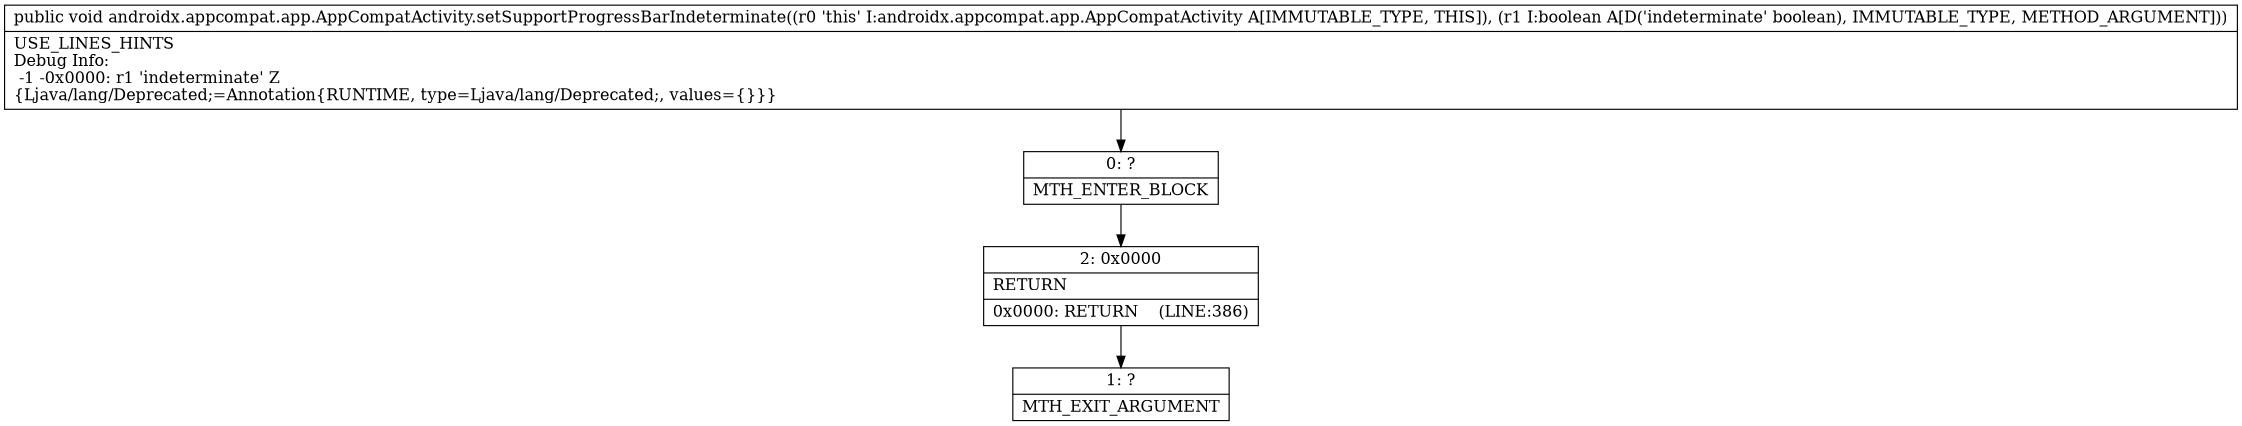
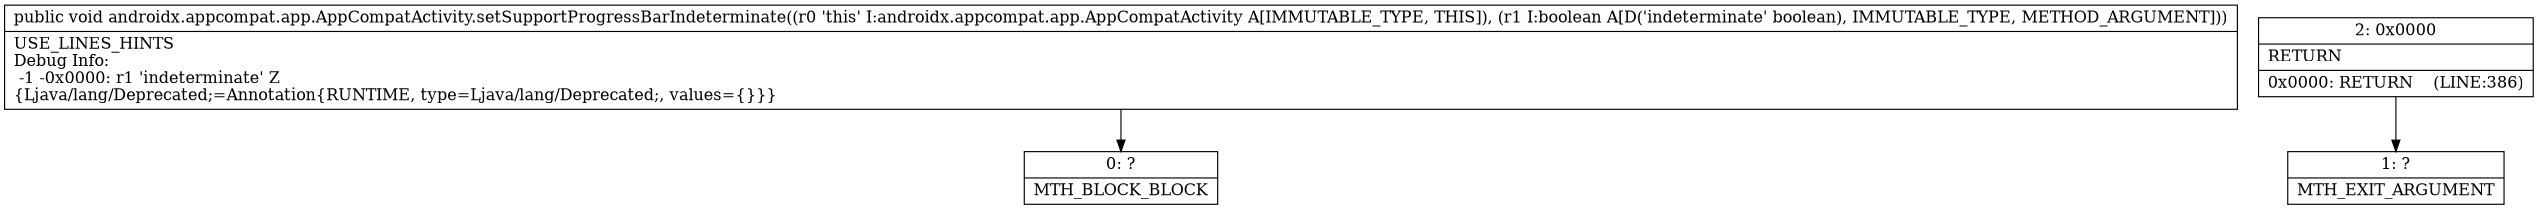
(1121, 191) -> (1121, 191)
(1121, 220) -> none
